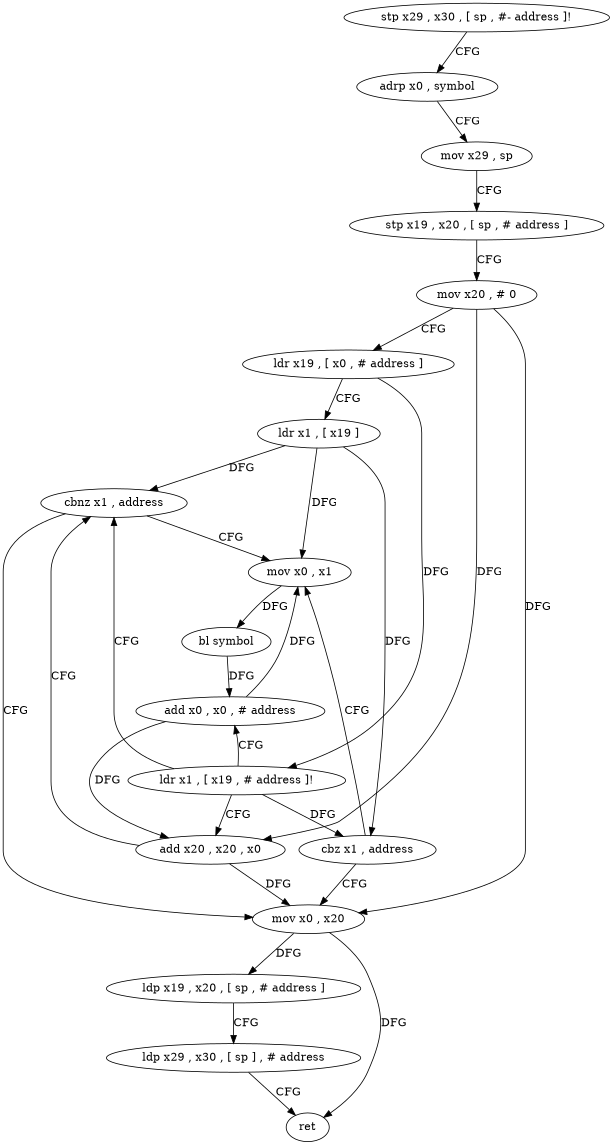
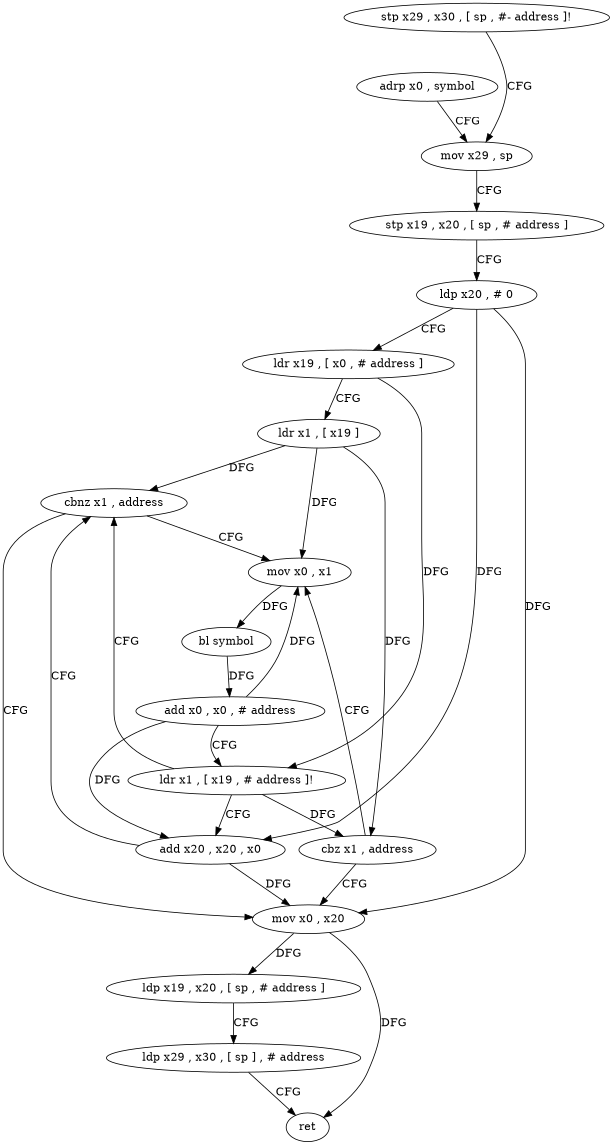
(454, 49) -> (507, 83)
(477, 295) -> (477, 295)
(238, 750) -> (211, 742)
